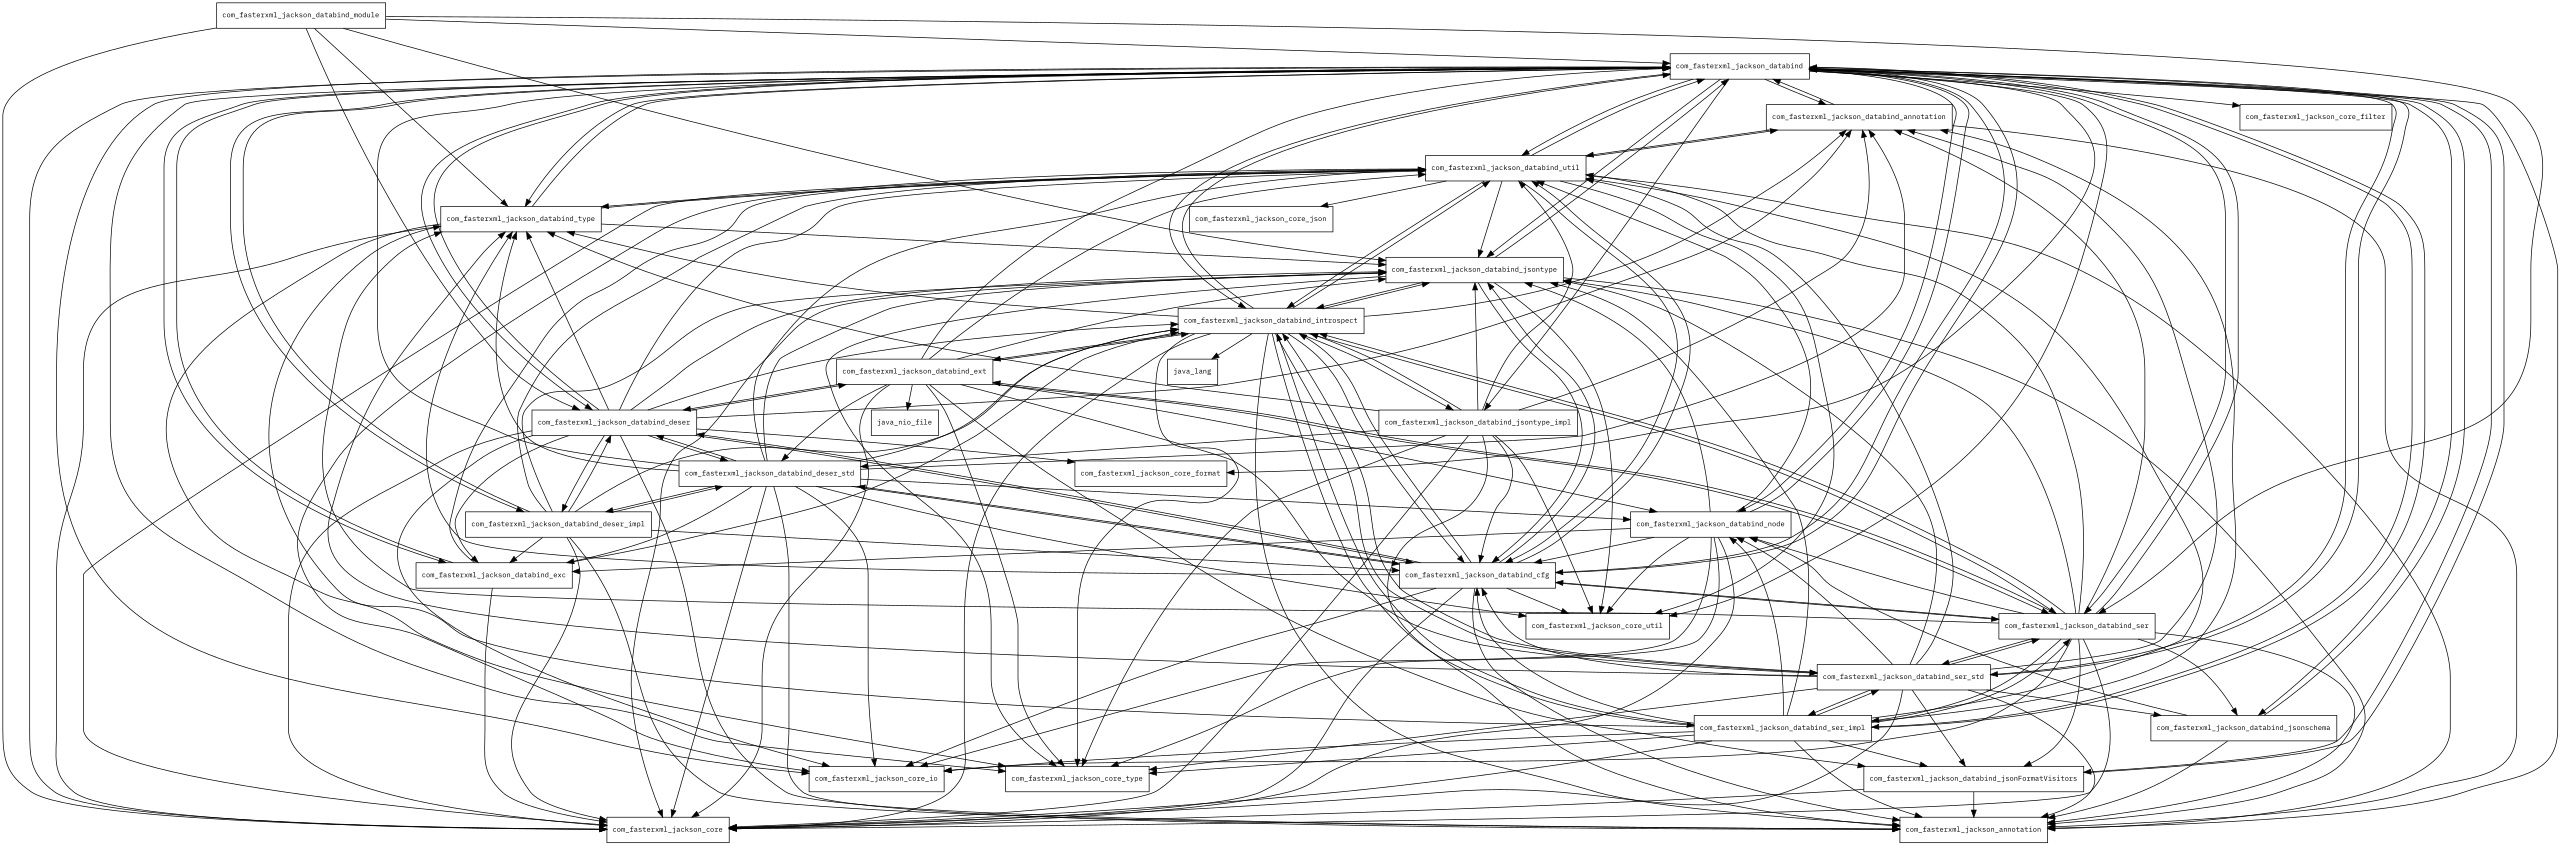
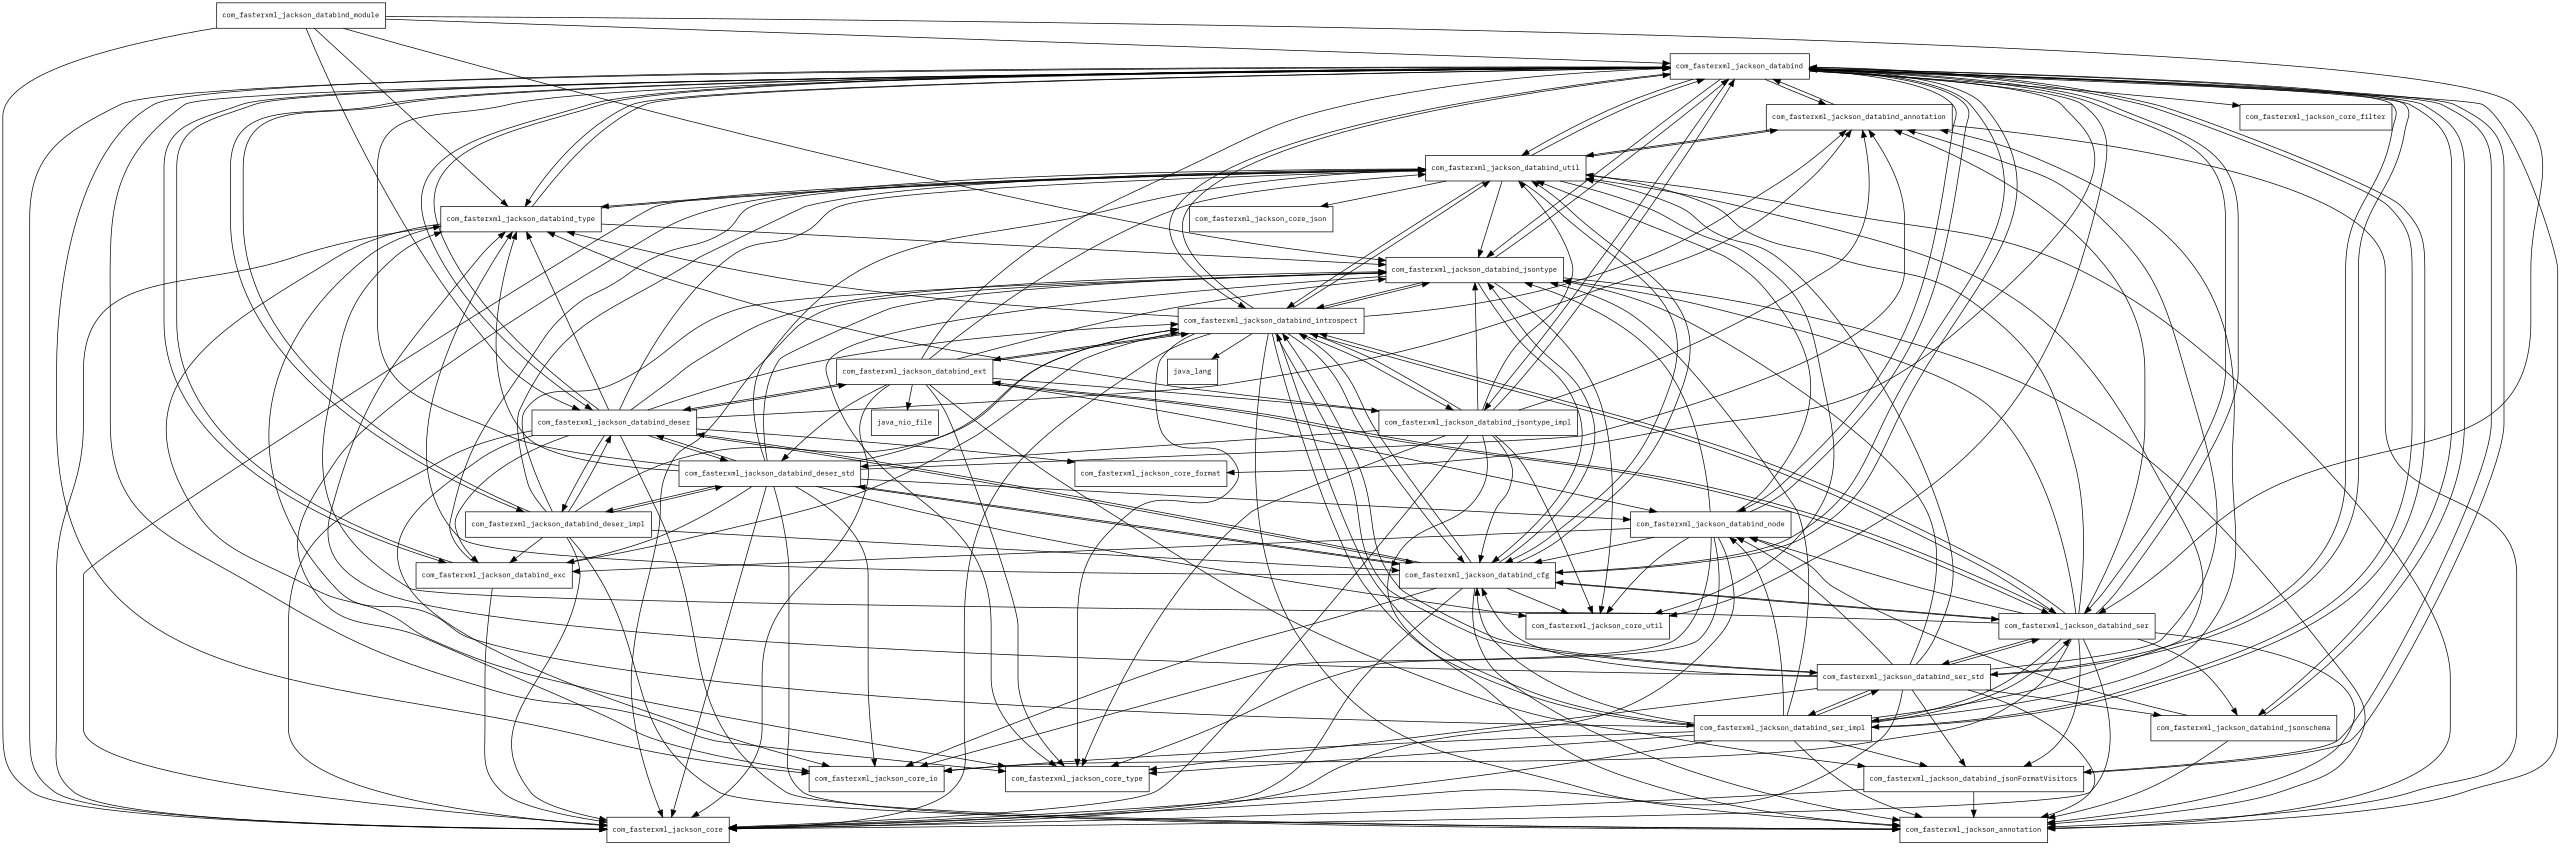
none -> (1612, 261)
(1325, 559) -> (1182, 393)
